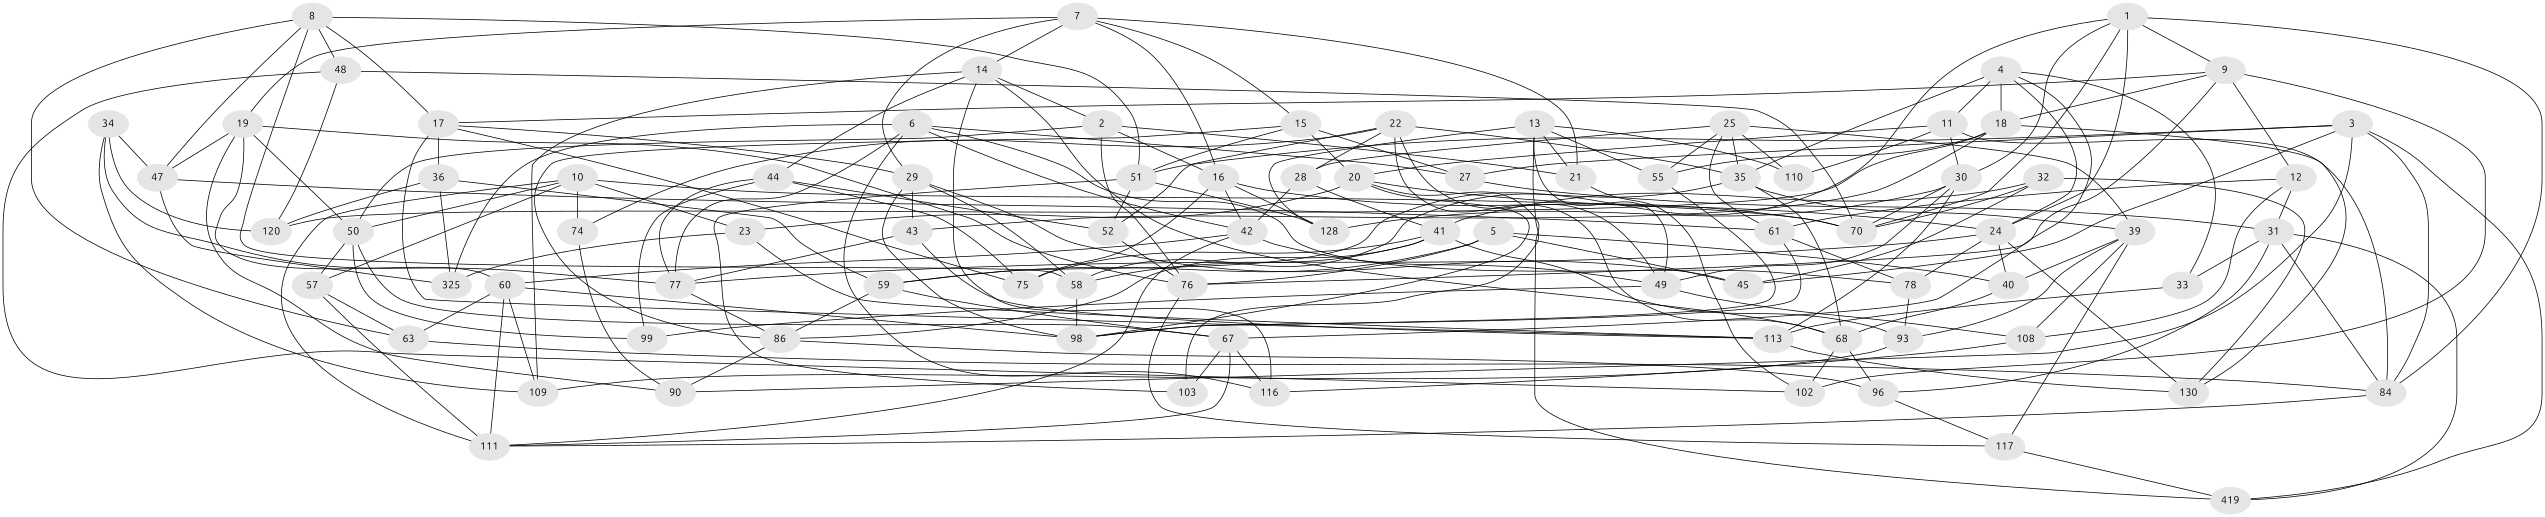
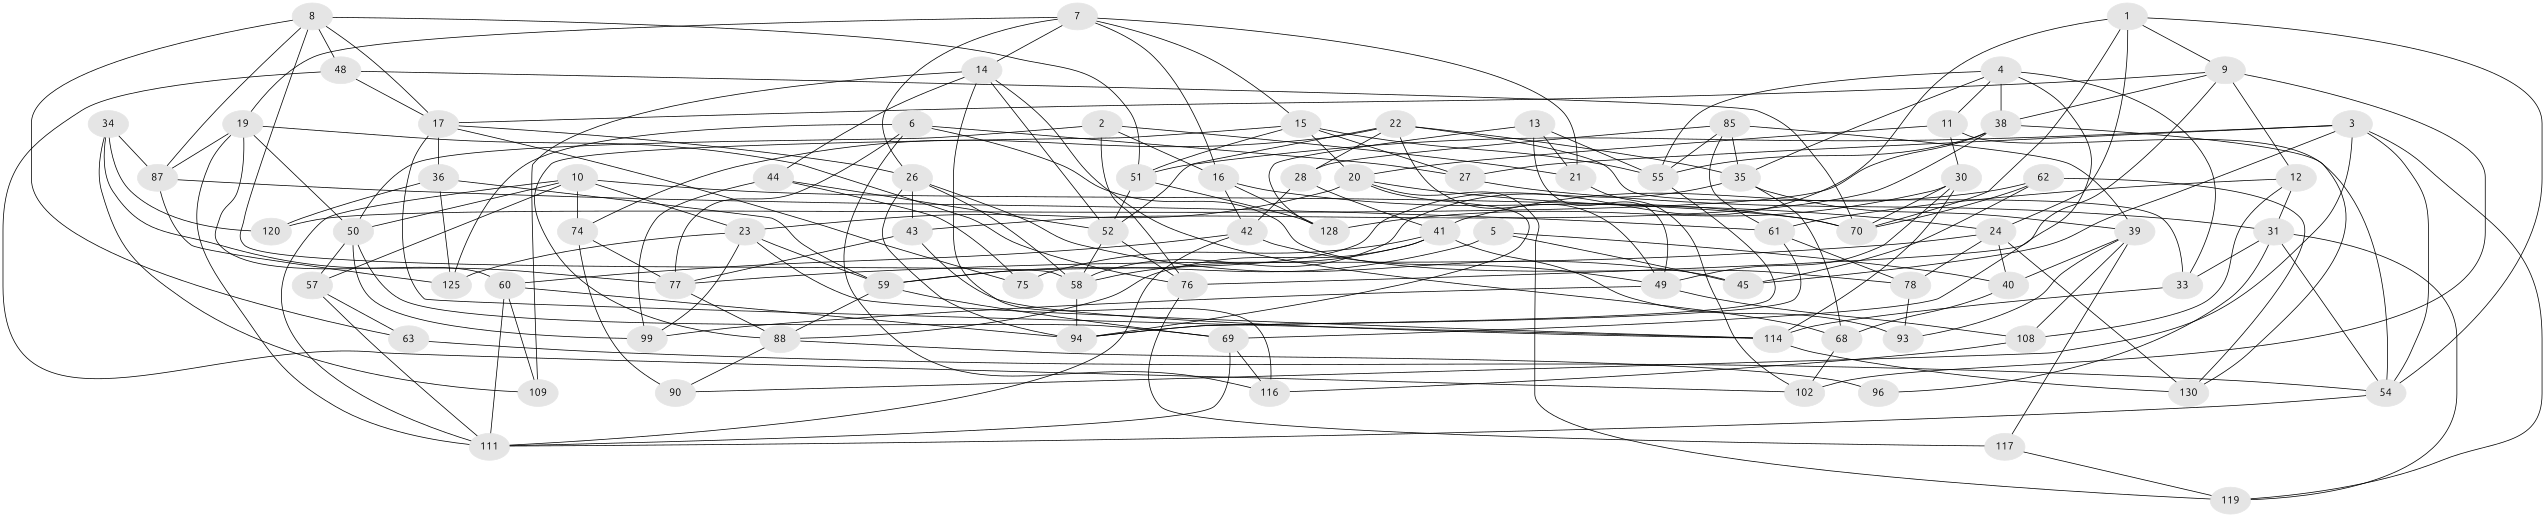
(1042, 97) -> (1045, 151)
(2044, 97) -> none
(1730, 124) -> (1730, 124)
(2001, 124) -> (2001, 124)
none -> (1488, 150)
(311, 153) -> (390, 97)
(2075, 158) -> (1806, 85)
(158, 178) -> (158, 178)
(912, 178) -> (912, 178)
(1794, 178) -> none
(2044, 178) -> (2044, 178)
(1076, 188) -> none
(666, 217) -> (627, 259)
(1156, 232) -> none
(1597, 244) -> (1627, 189)
none -> (796, 253)
none -> (1093, 257)
(1303, 276) -> none
(451, 285) -> (451, 285)
none -> (707, 294)
(450, 316) -> none
(780, 339) -> (780, 339)
(1077, 339) -> (1077, 339)
(1228, 339) -> (1228, 339)
(1773, 339) -> (1773, 339)
(362, 345) -> (250, 324)
(1865, 373) -> none
(1456, 378) -> none
(1187, 393) -> none
(2386, 393) -> (2386, 393)
(1949, 423) -> none
(2230, 501) -> (2230, 501)
